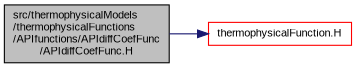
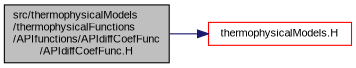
(280, 34) -> (280, 34)
